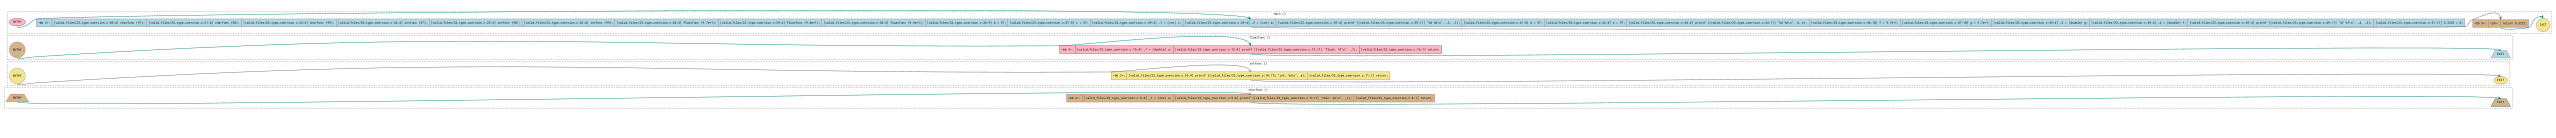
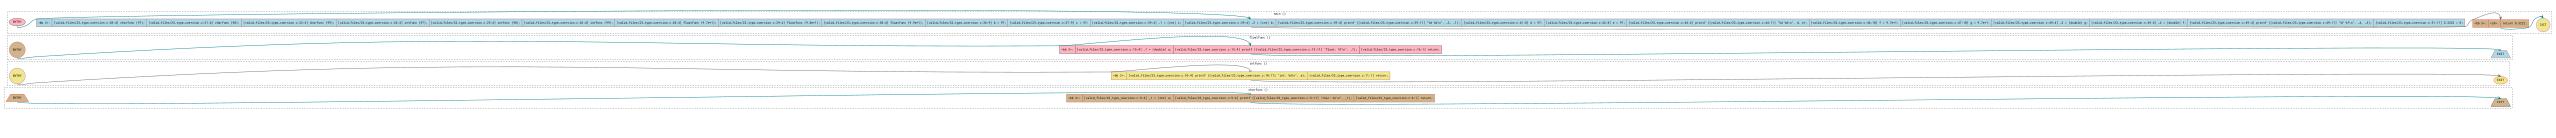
(2501, 24) -> (2501, 24)
